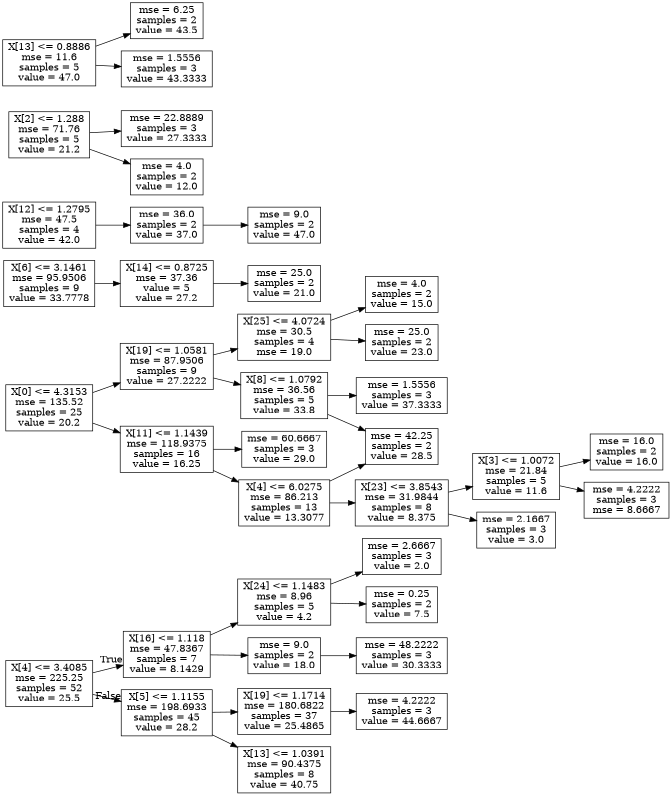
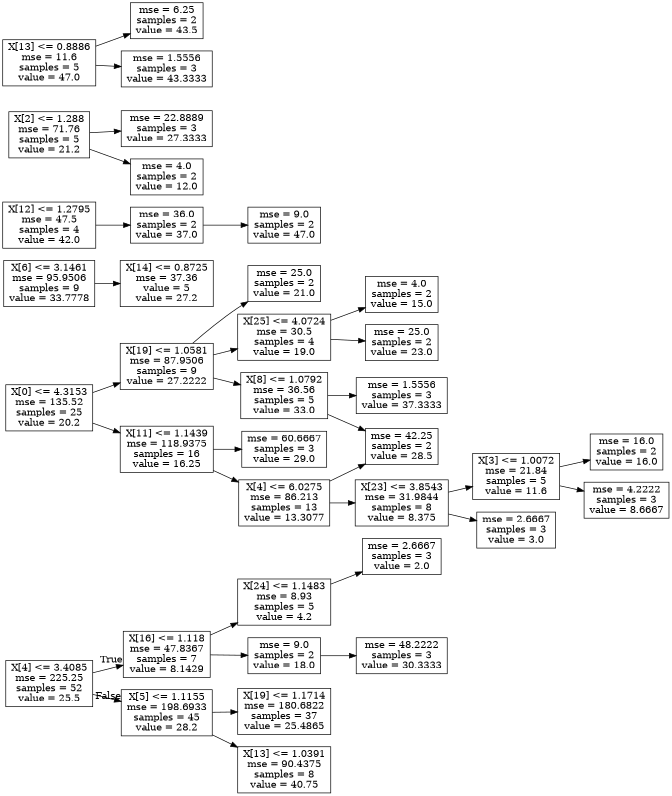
(227, 284) -> (217, 323)
(284, 337) -> (284, 337)
(284, 396) -> (284, 396)
(627, 500) -> (627, 500)
(516, 530) -> (516, 530)
(284, 602) -> (284, 602)
(402, 605) -> none
(402, 711) -> none
